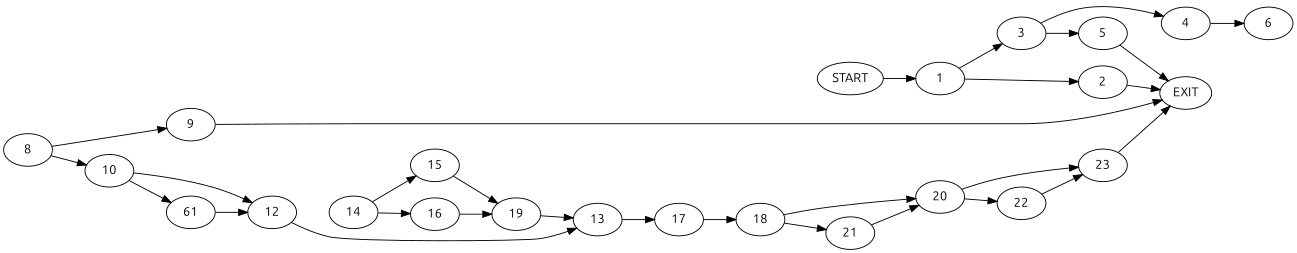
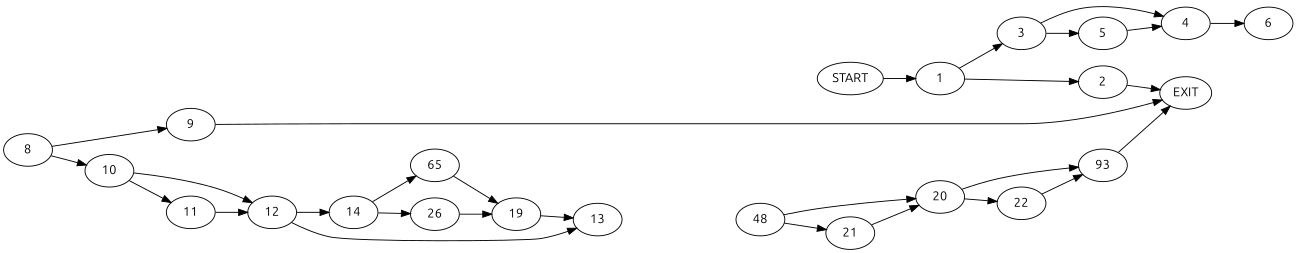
(1140, 60) -> (1140, 29)
(435, 165) -> (435, 165)
(1103, 165) -> (1103, 165)
(191, 212) -> (191, 212)
none -> (308, 212)
(435, 214) -> (435, 214)
(679, 220) -> none
(760, 220) -> (760, 220)
